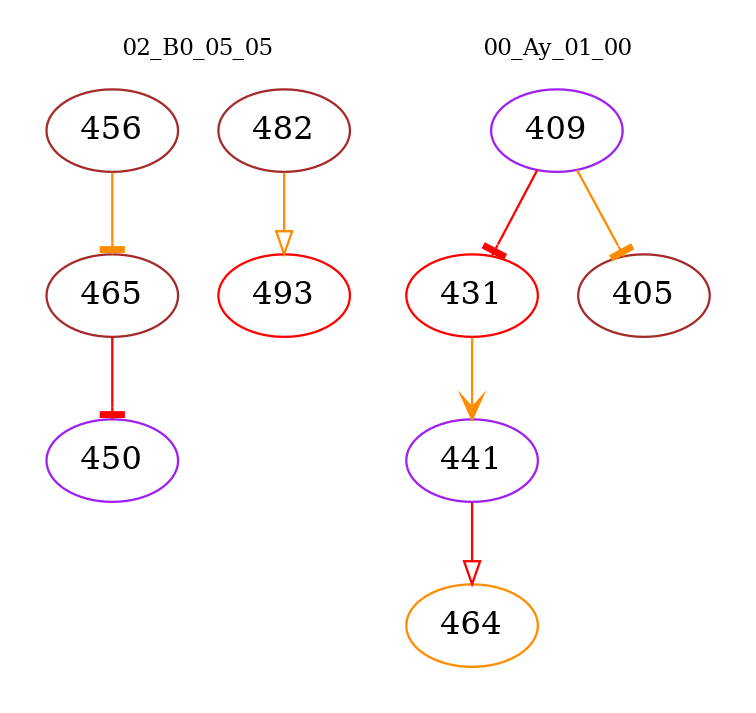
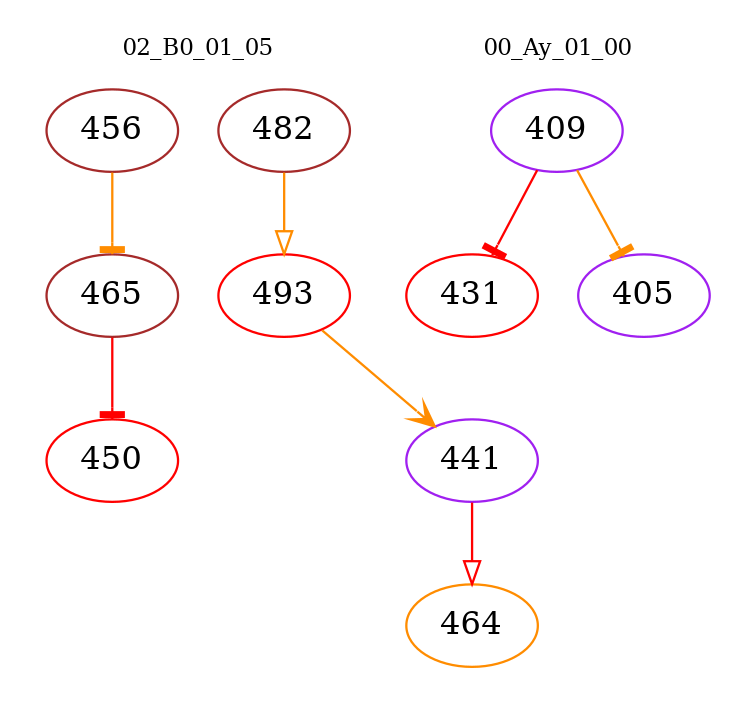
(198, 49) -> (198, 49)
(644, 296) -> (644, 296)
(472, 367) -> (353, 357)
(112, 461) -> (112, 461)
